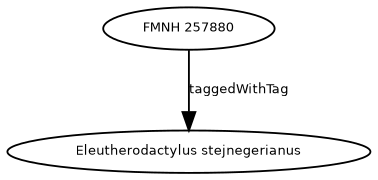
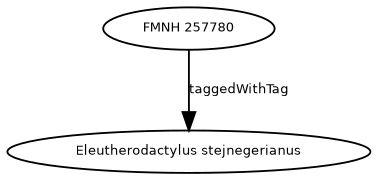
(189, 29) -> (189, 29)
